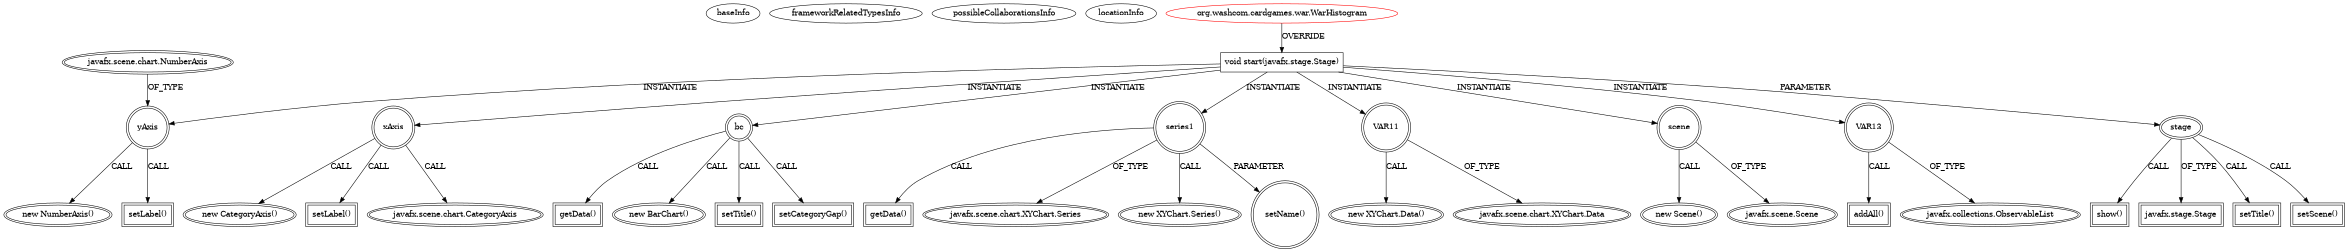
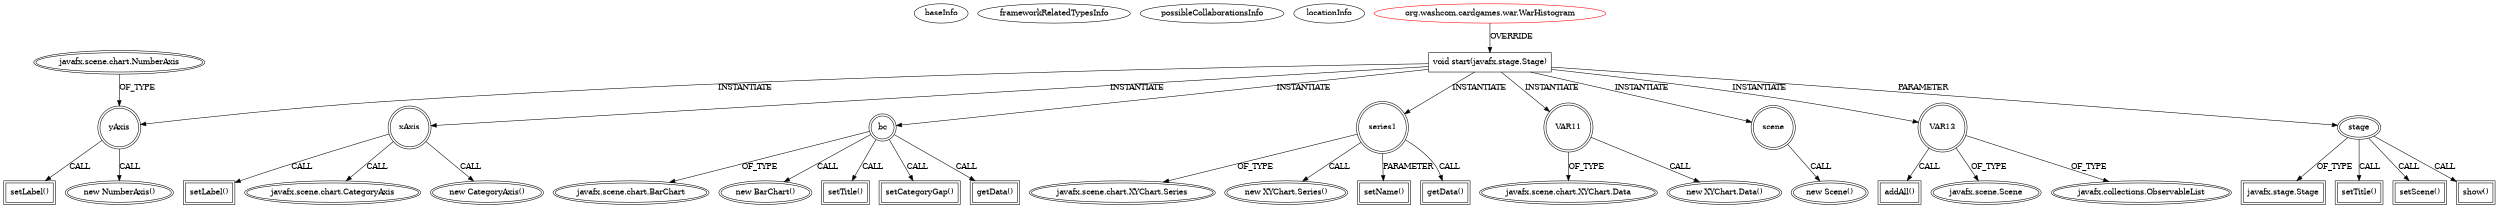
(1730, 171) -> (1966, 162)
none -> (631, 193)
(1285, 215) -> (1384, 193)
